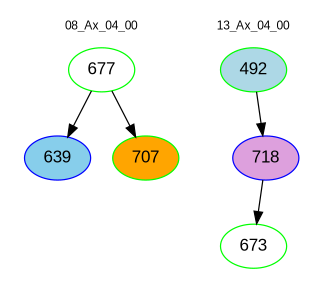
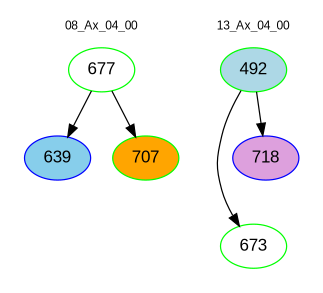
(261, 196) -> (218, 152)
